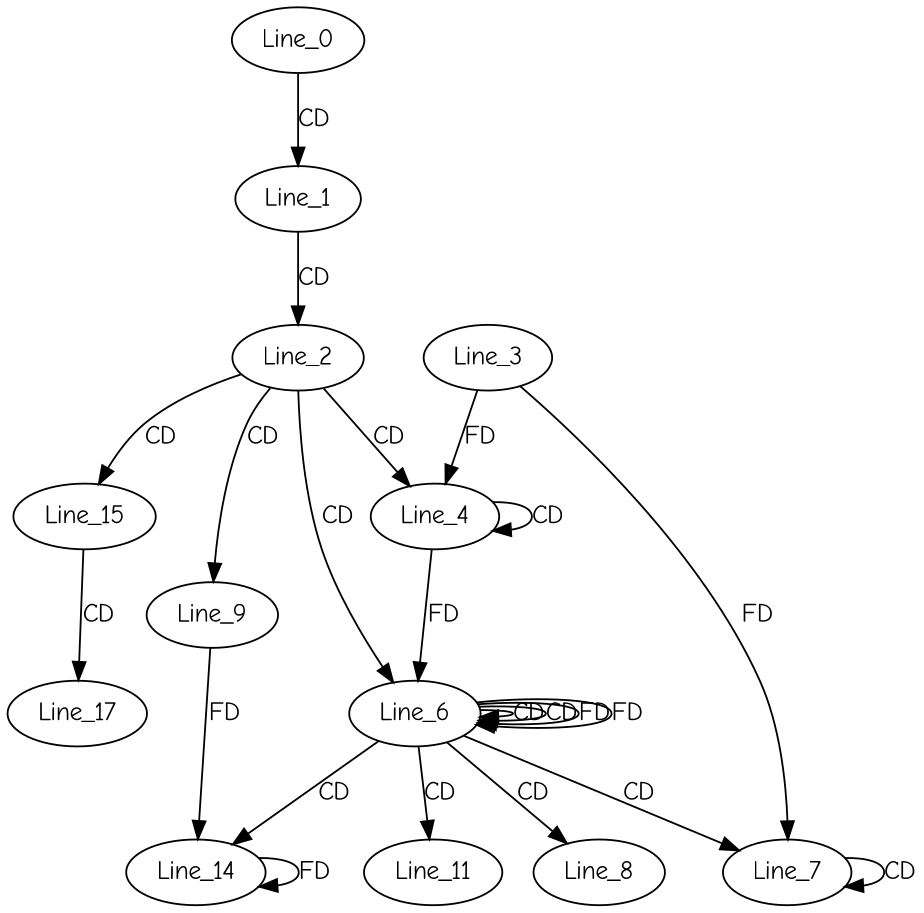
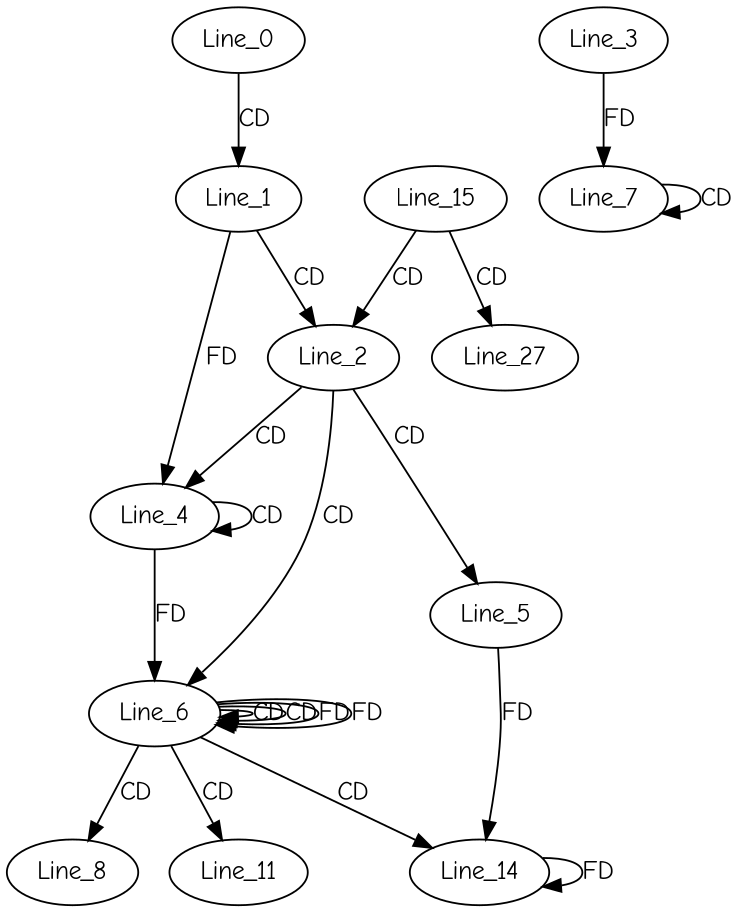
(165, 409) -> (390, 270)
(465, 428) -> (199, 349)
(212, 615) -> (496, 615)
(77, 714) -> (505, 358)
(593, 789) -> none
